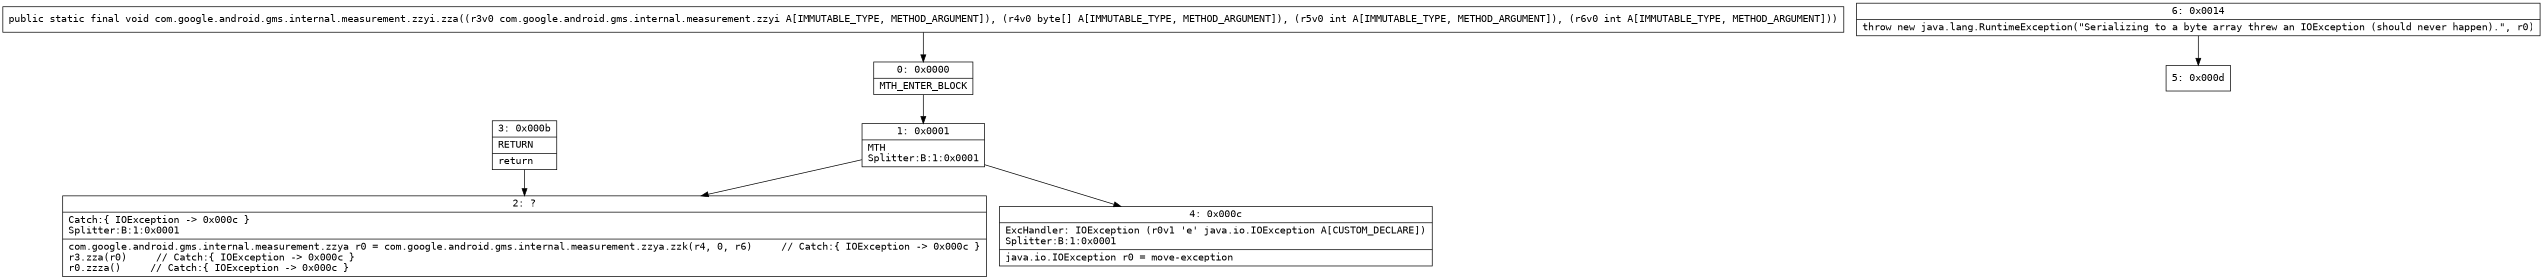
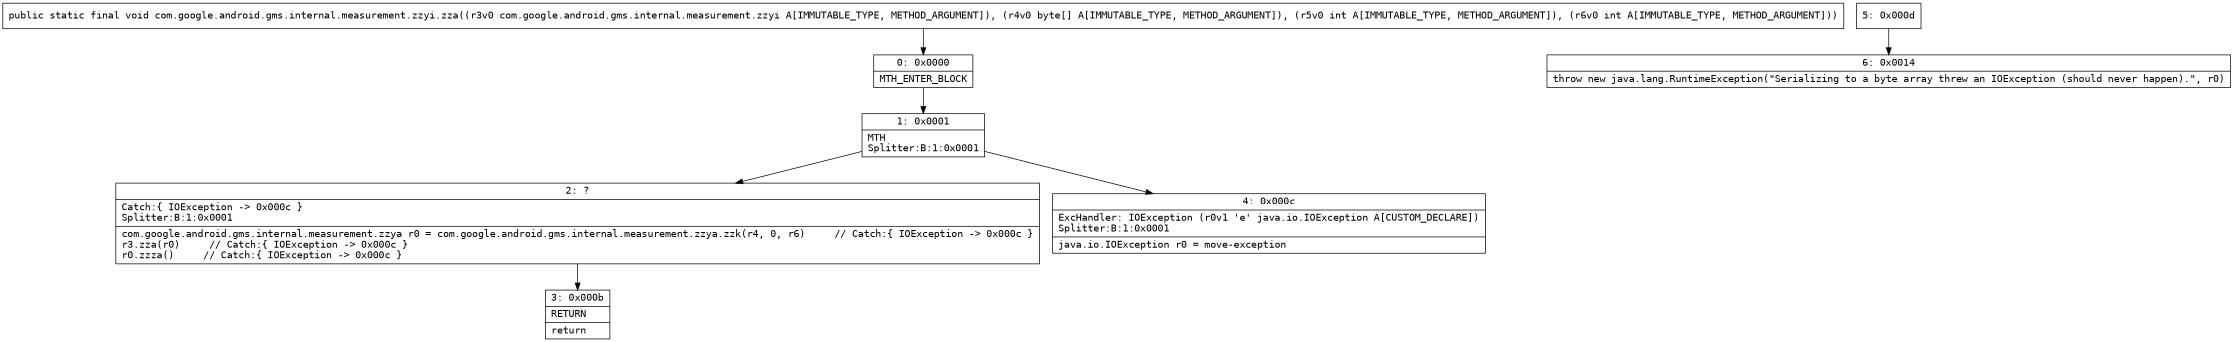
(2198, 47) -> (1889, 38)
(525, 179) -> (578, 273)
